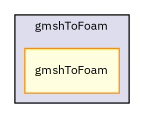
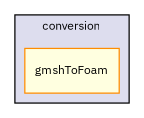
(72, 27) -> (72, 27)
